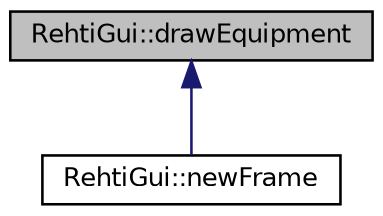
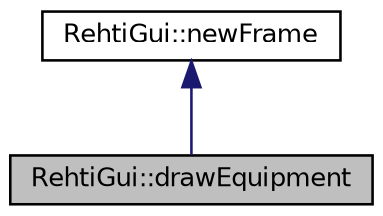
(191, 121) -> (191, 121)
